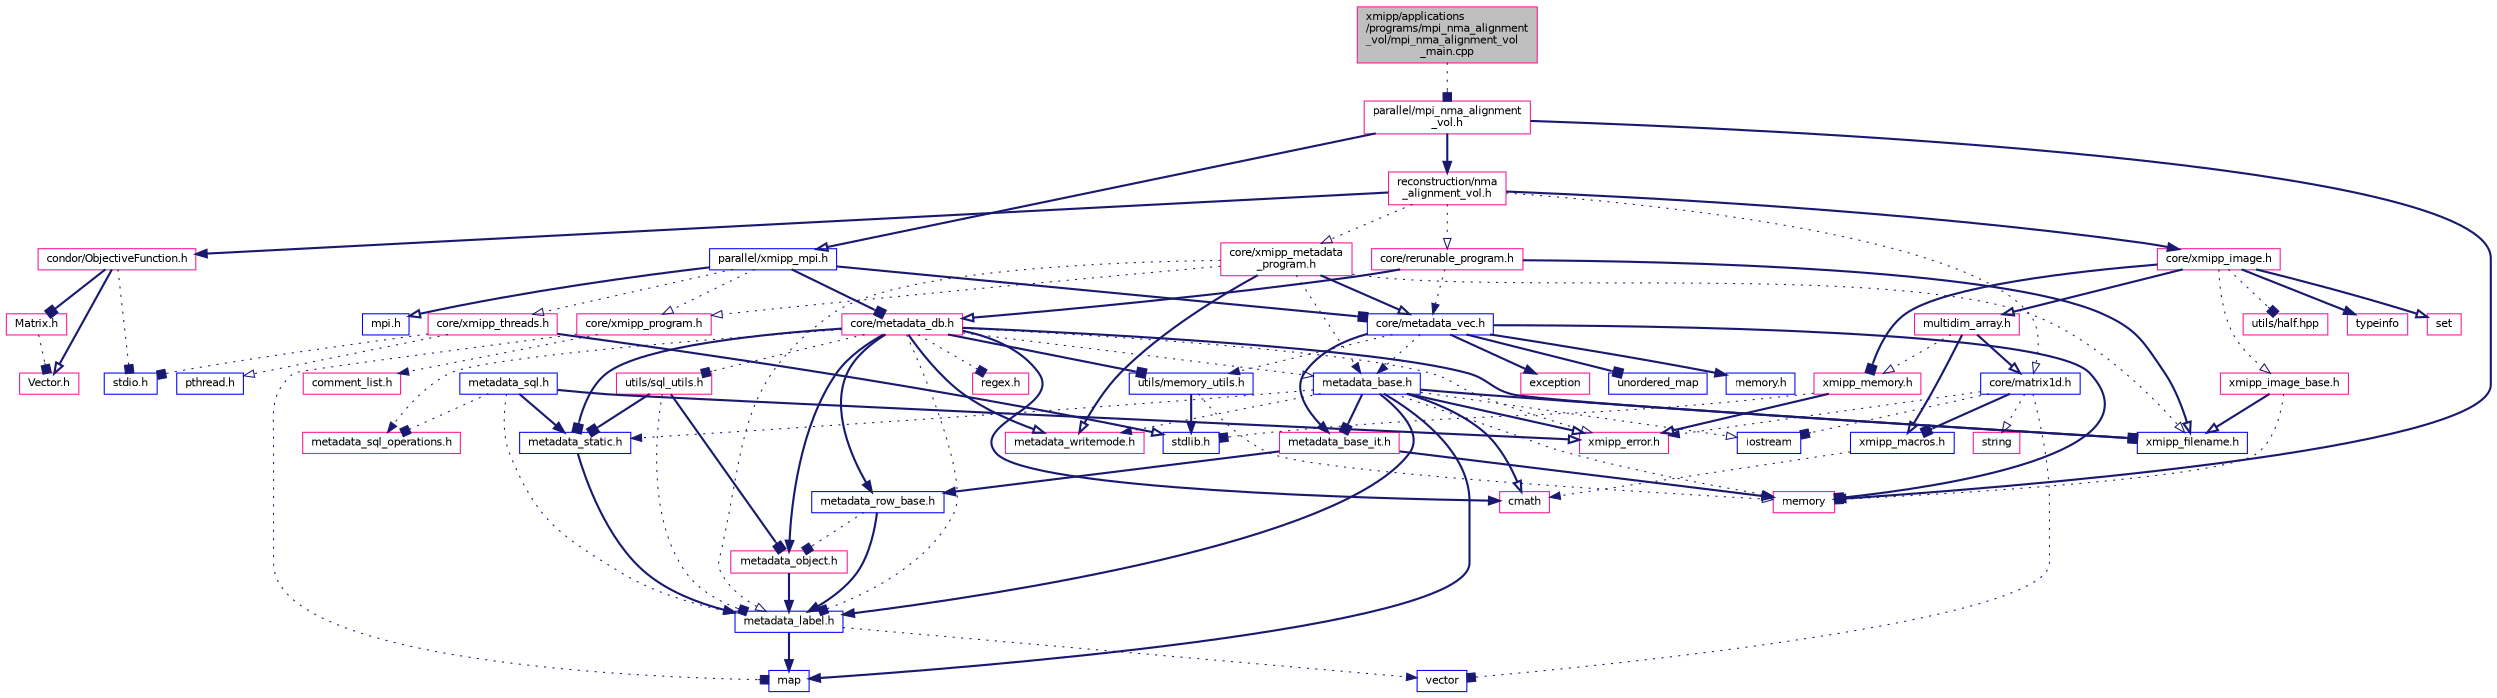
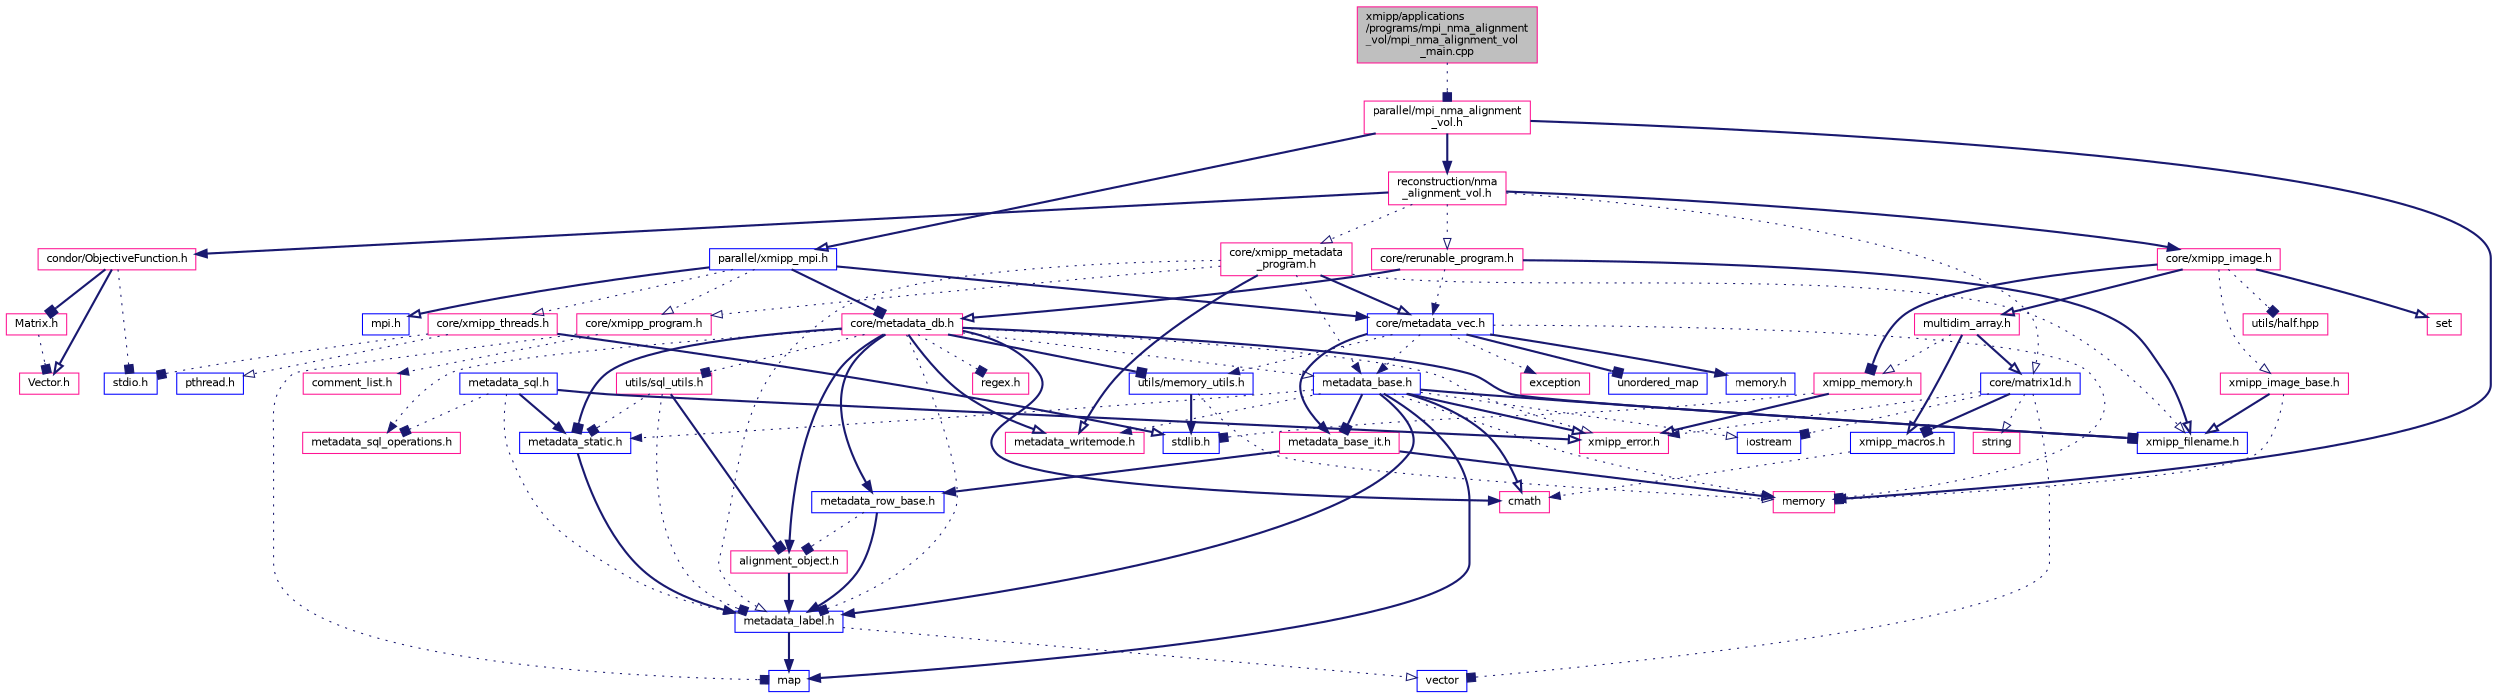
(1097, 291) -> (1097, 291)
(2378, 324) -> none
(1977, 345) -> (1977, 345)
(1488, 352) -> (1488, 352)
(624, 410) -> (624, 410)
(789, 562) -> (789, 562)
(1153, 655) -> (1153, 655)
